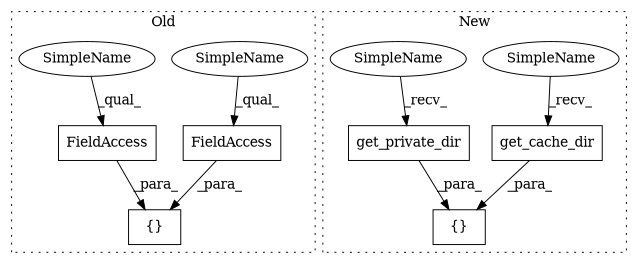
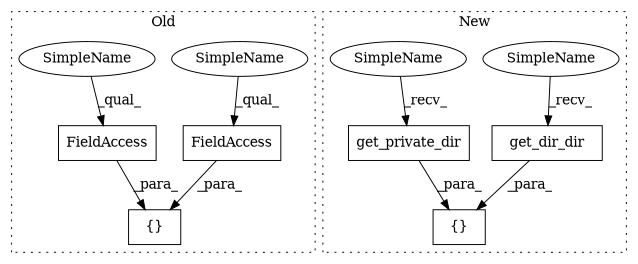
(547, 143) -> (547, 143)
